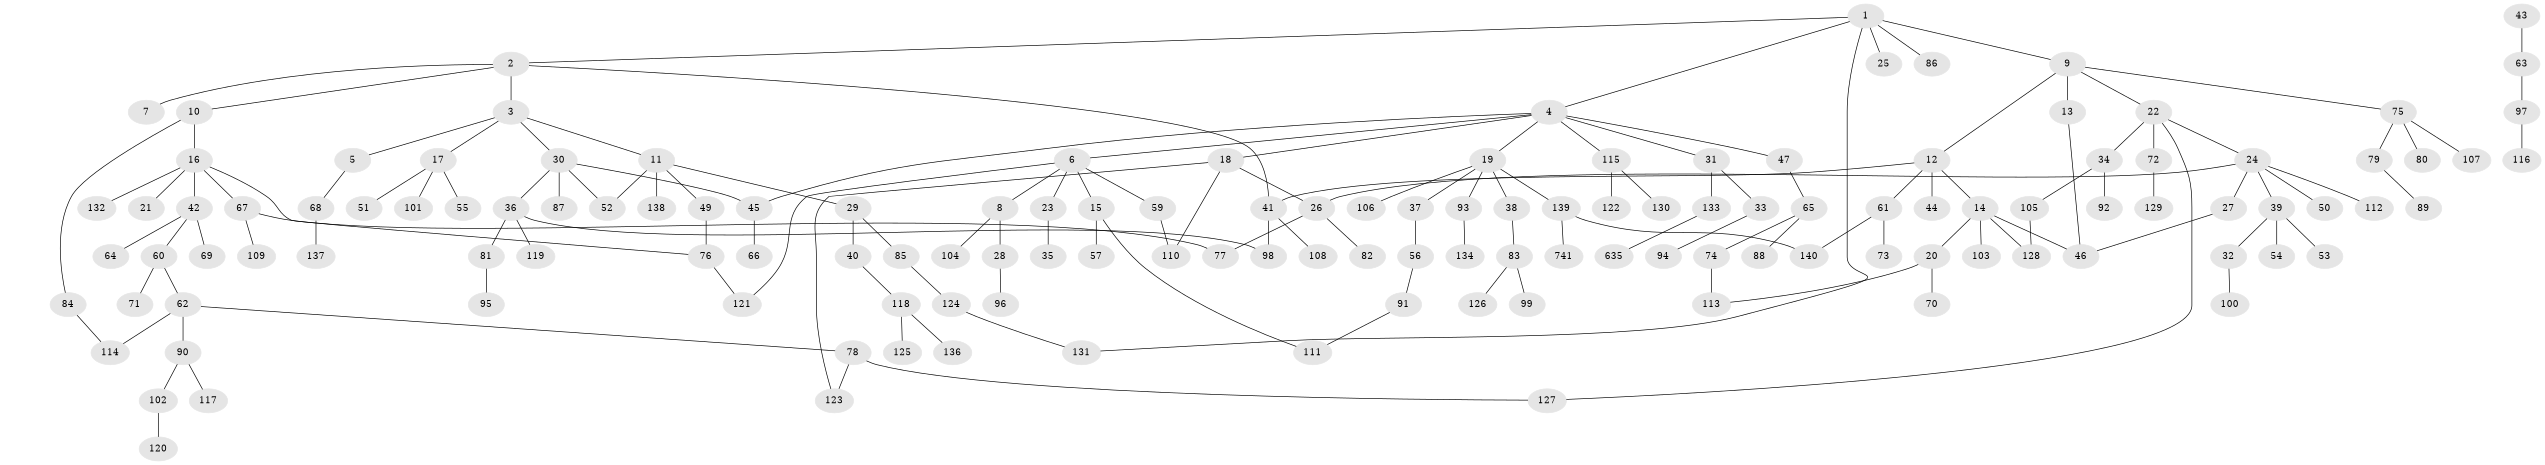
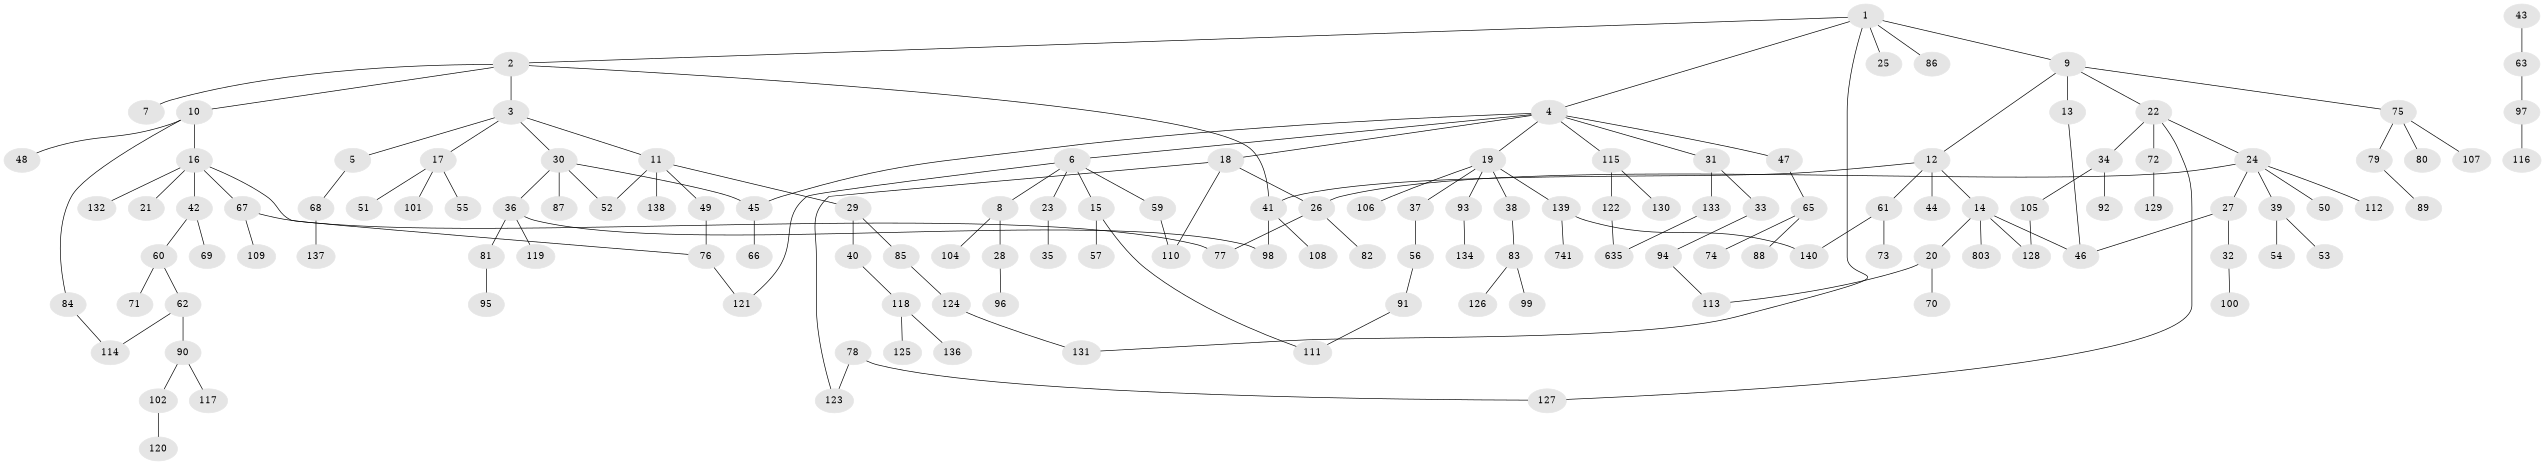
none -> (22, 160)
(2253, 232) -> (2229, 233)
none -> (1613, 233)
(111, 257) -> none
(1981, 257) -> (1981, 257)
(1712, 281) -> (1687, 280)
(518, 329) -> none
